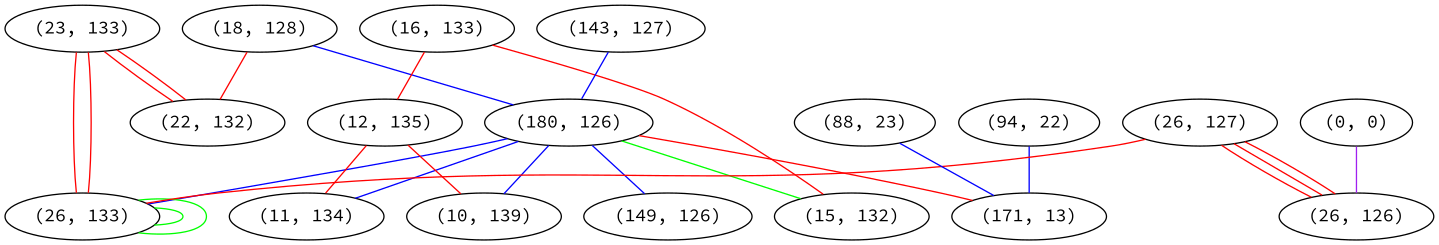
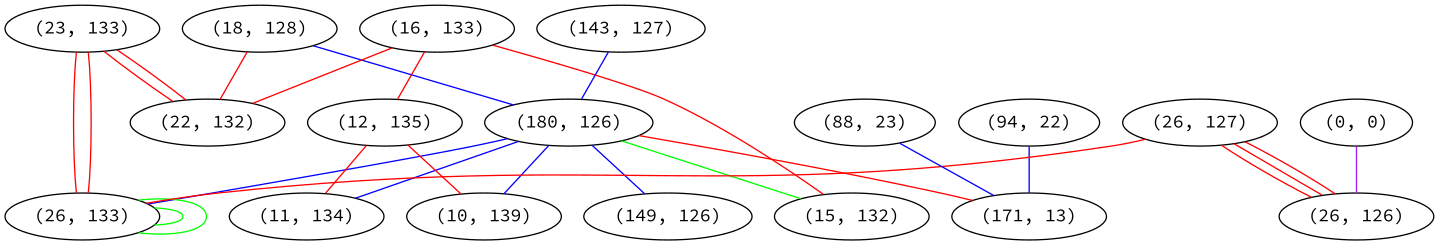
none -> (322, 76)
